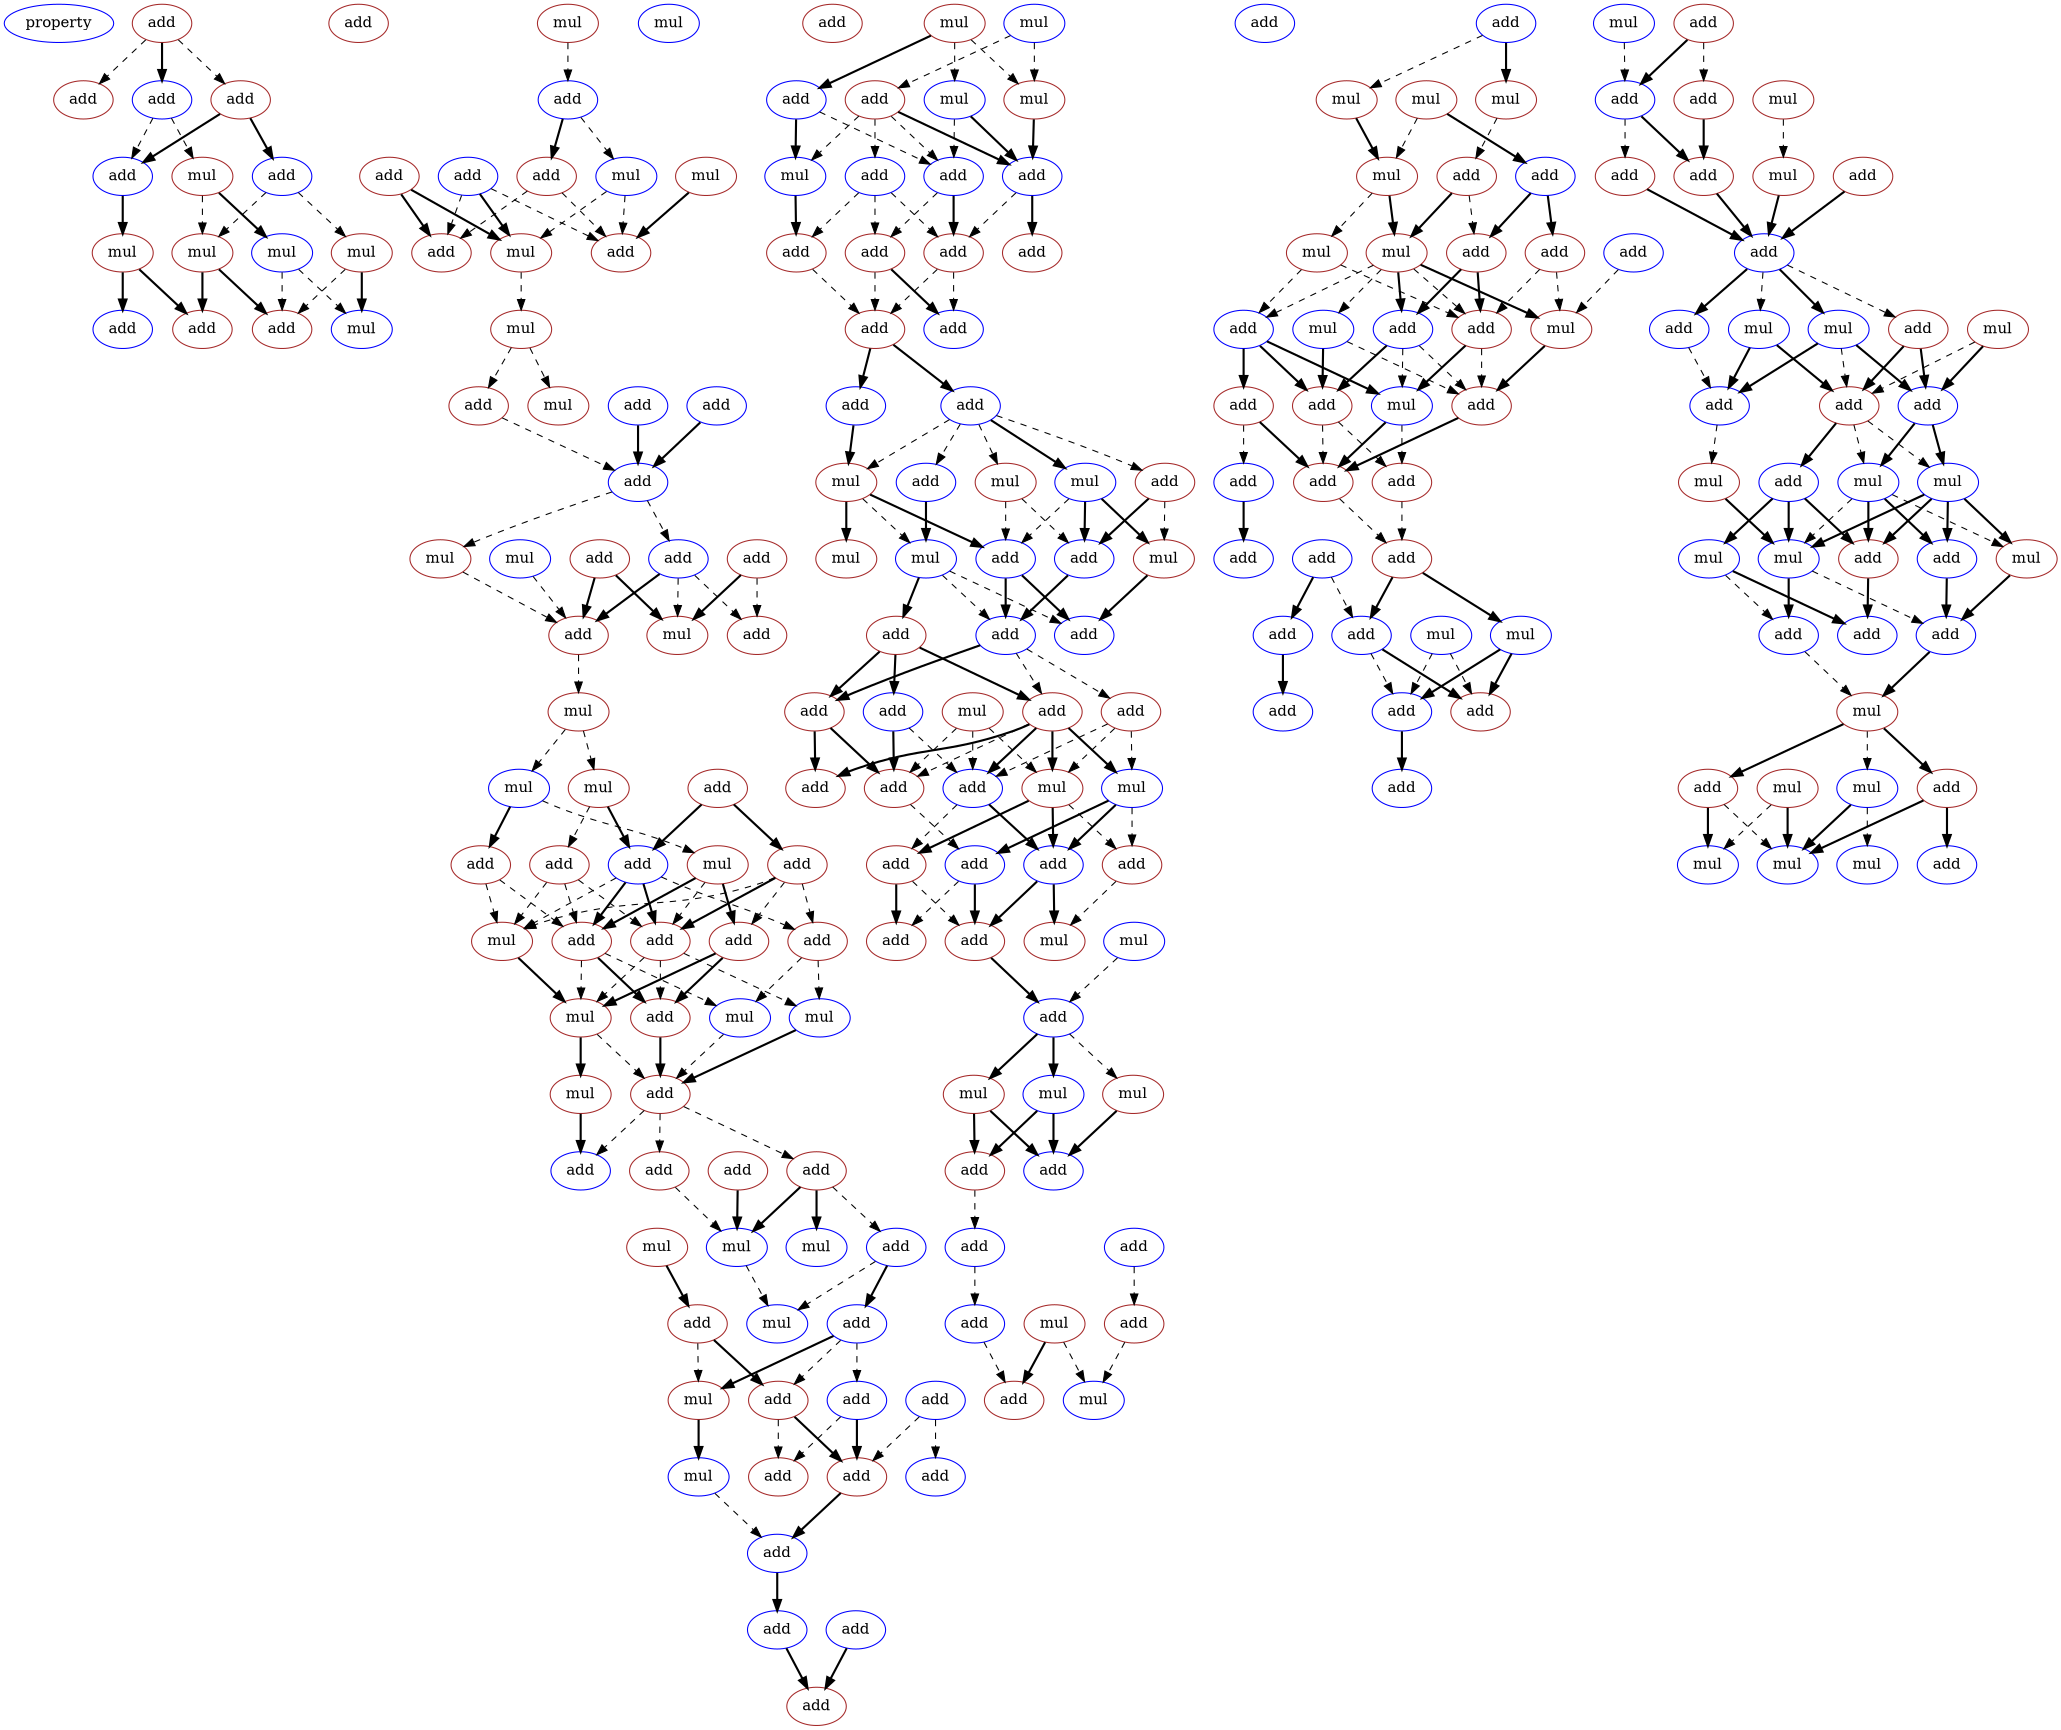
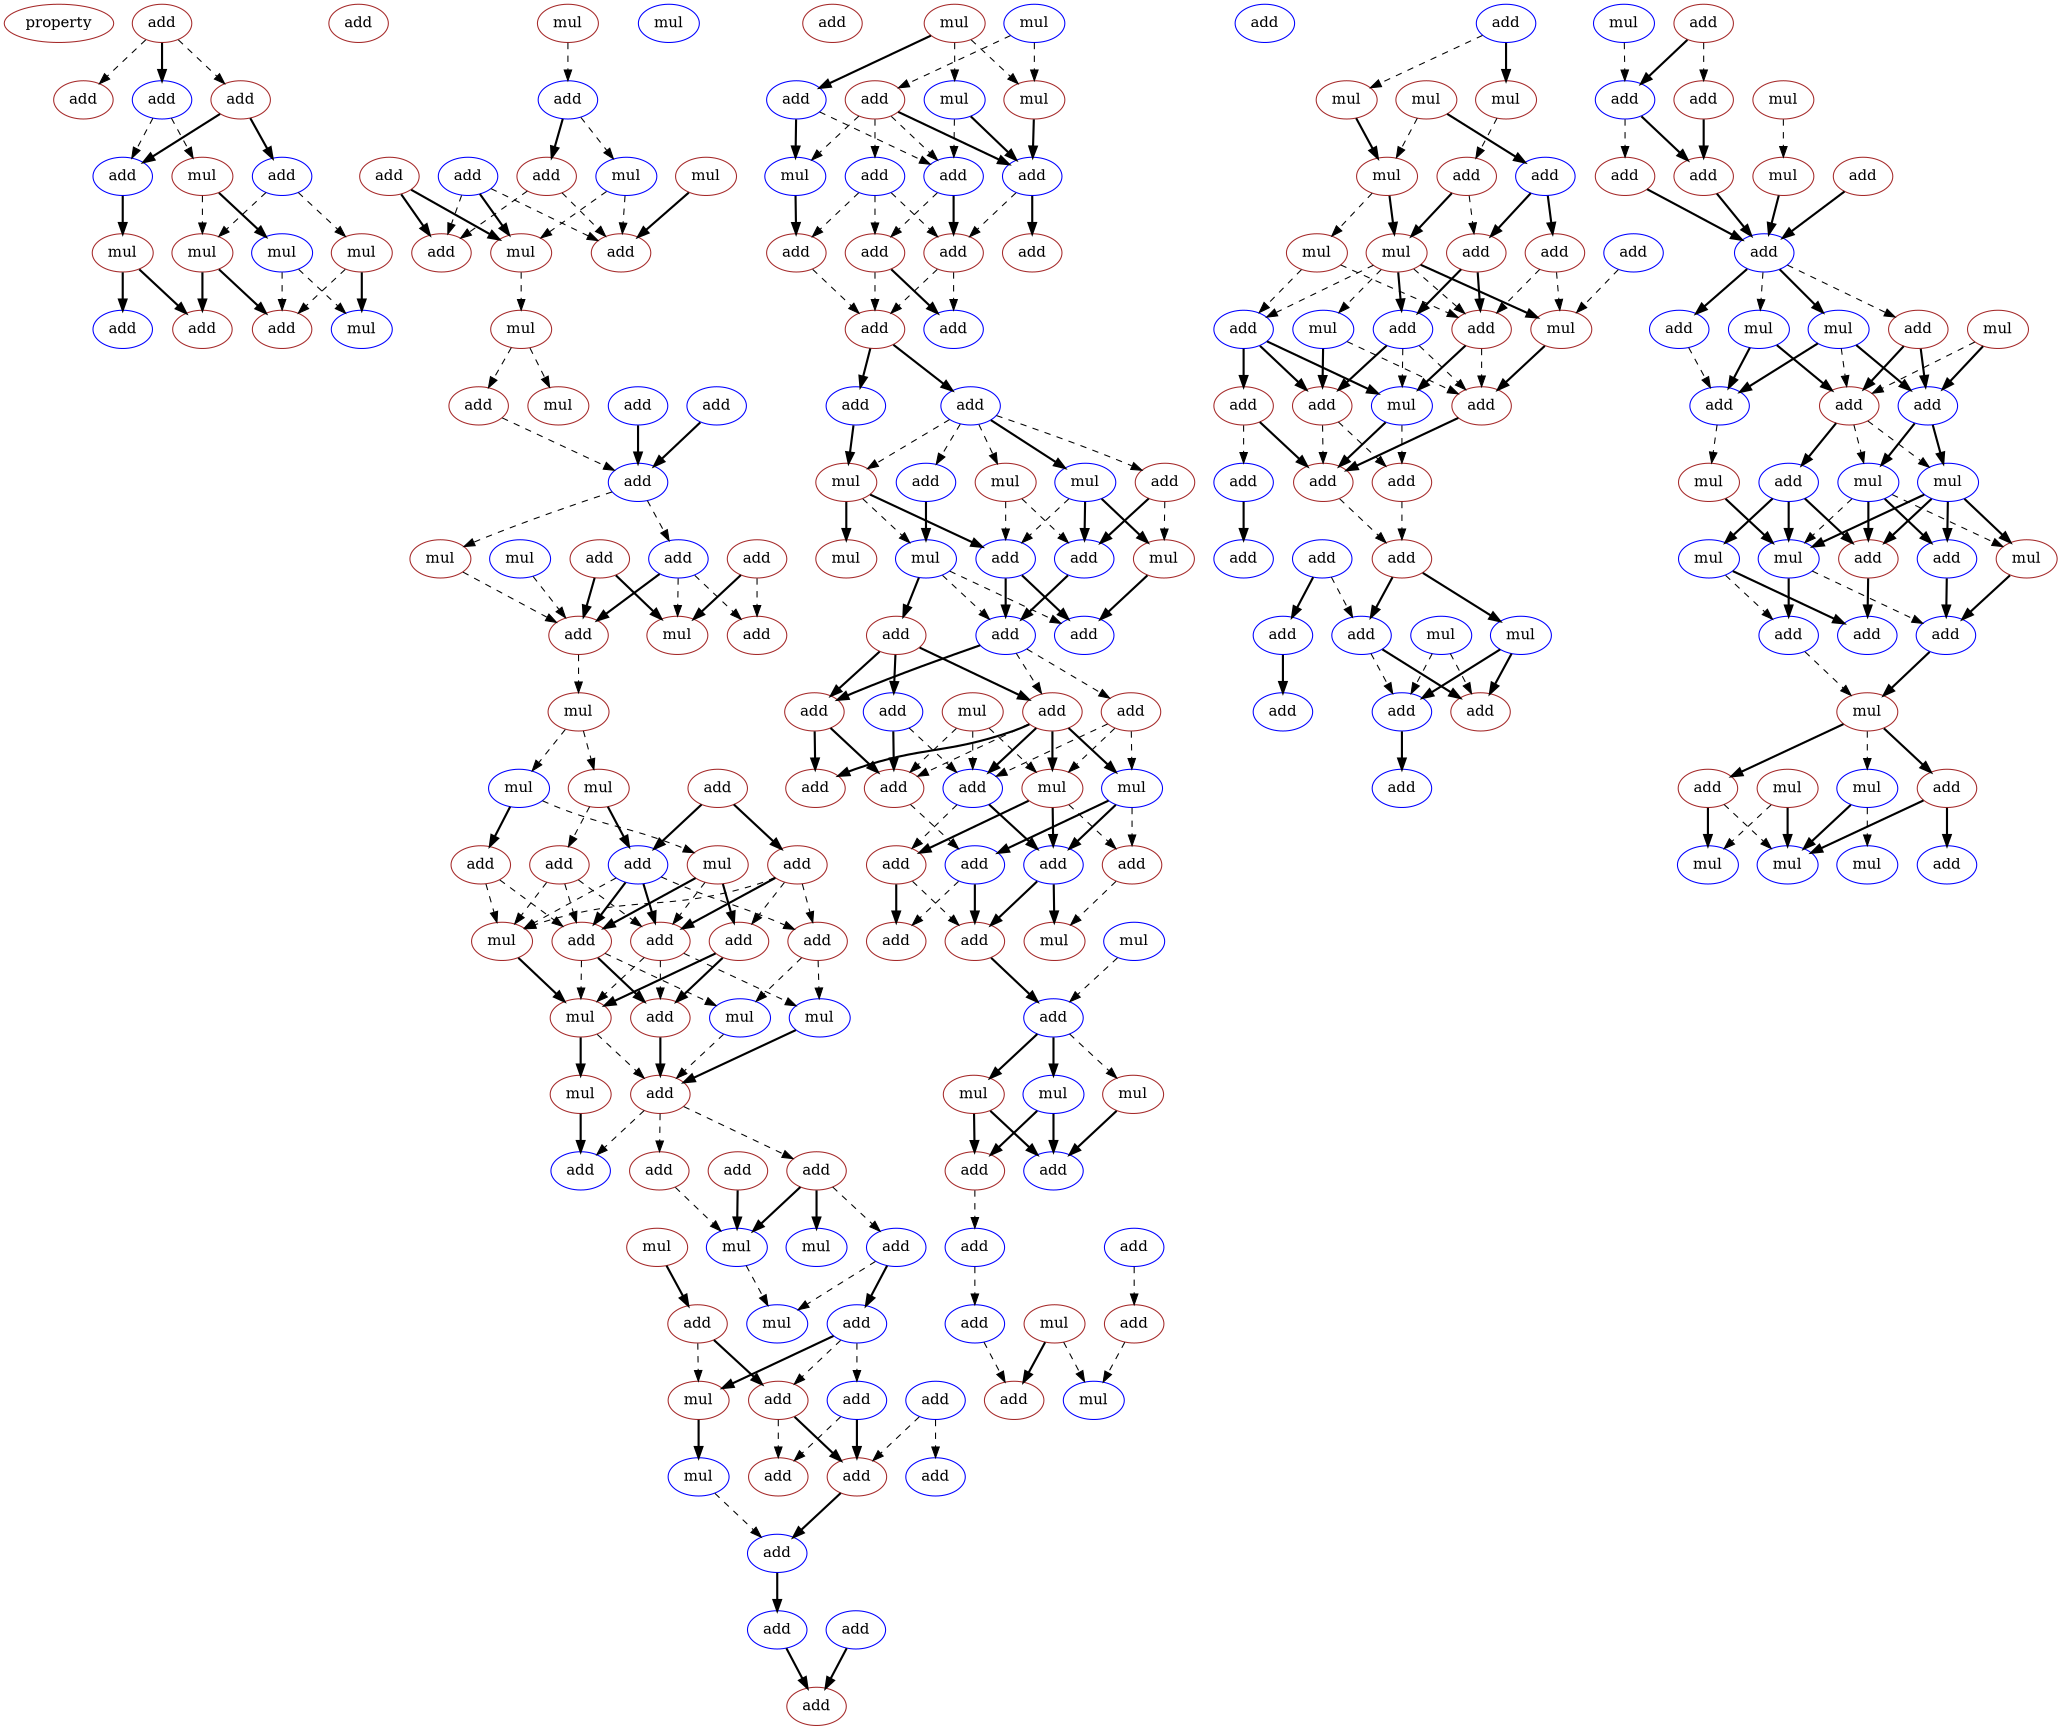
(59, 23) -> (59, 23)
